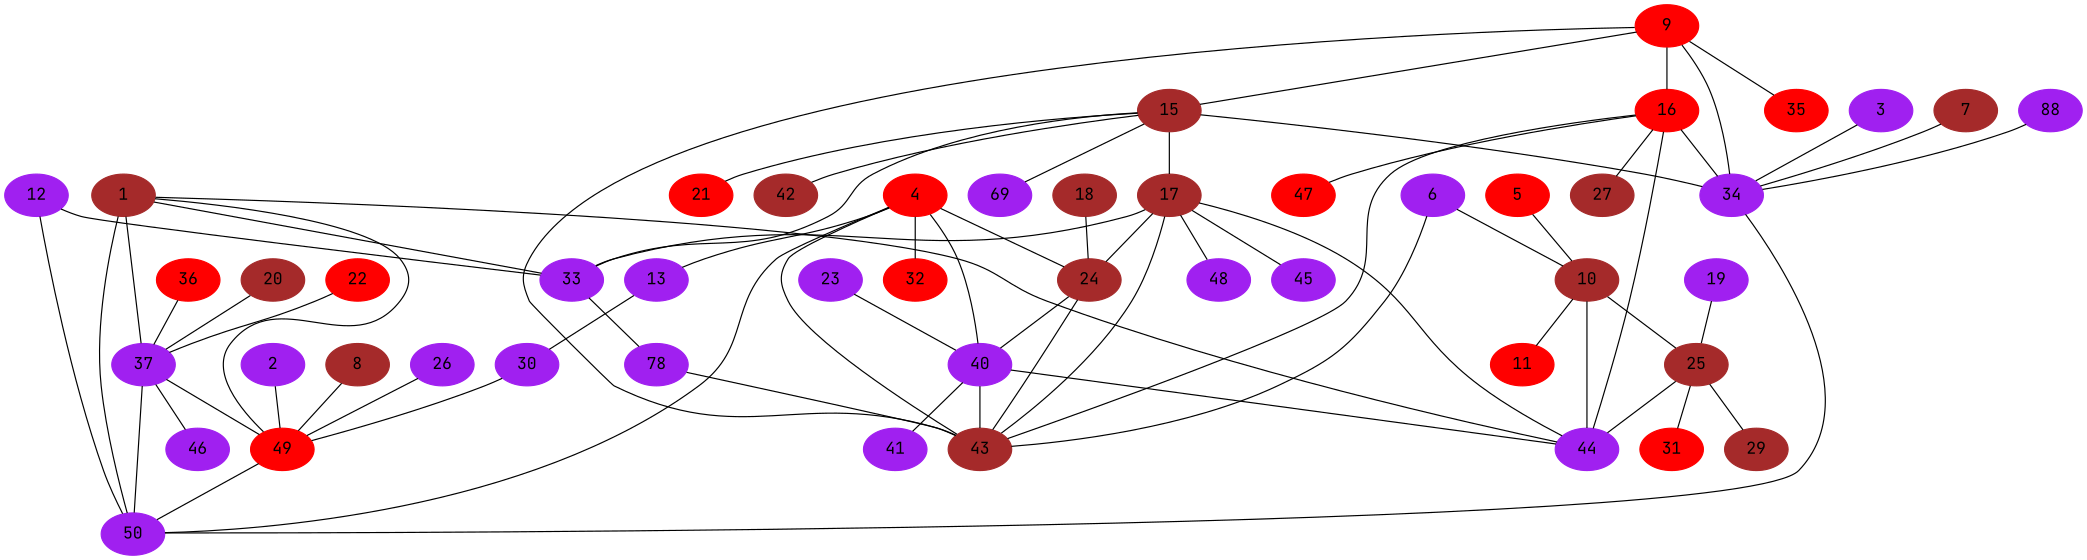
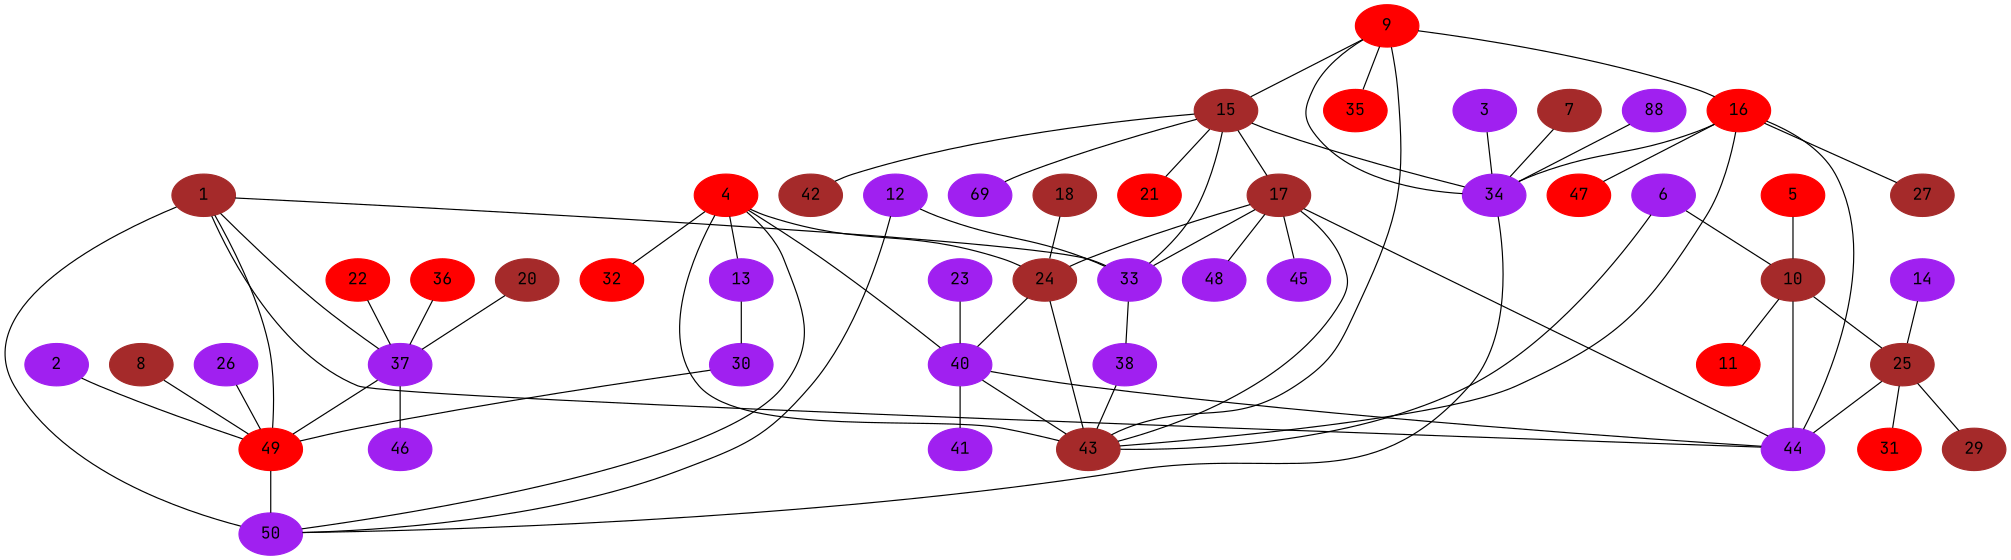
(1716, 280) -> (1922, 280)
(656, 365) -> (1125, 365)
(138, 449) -> none
